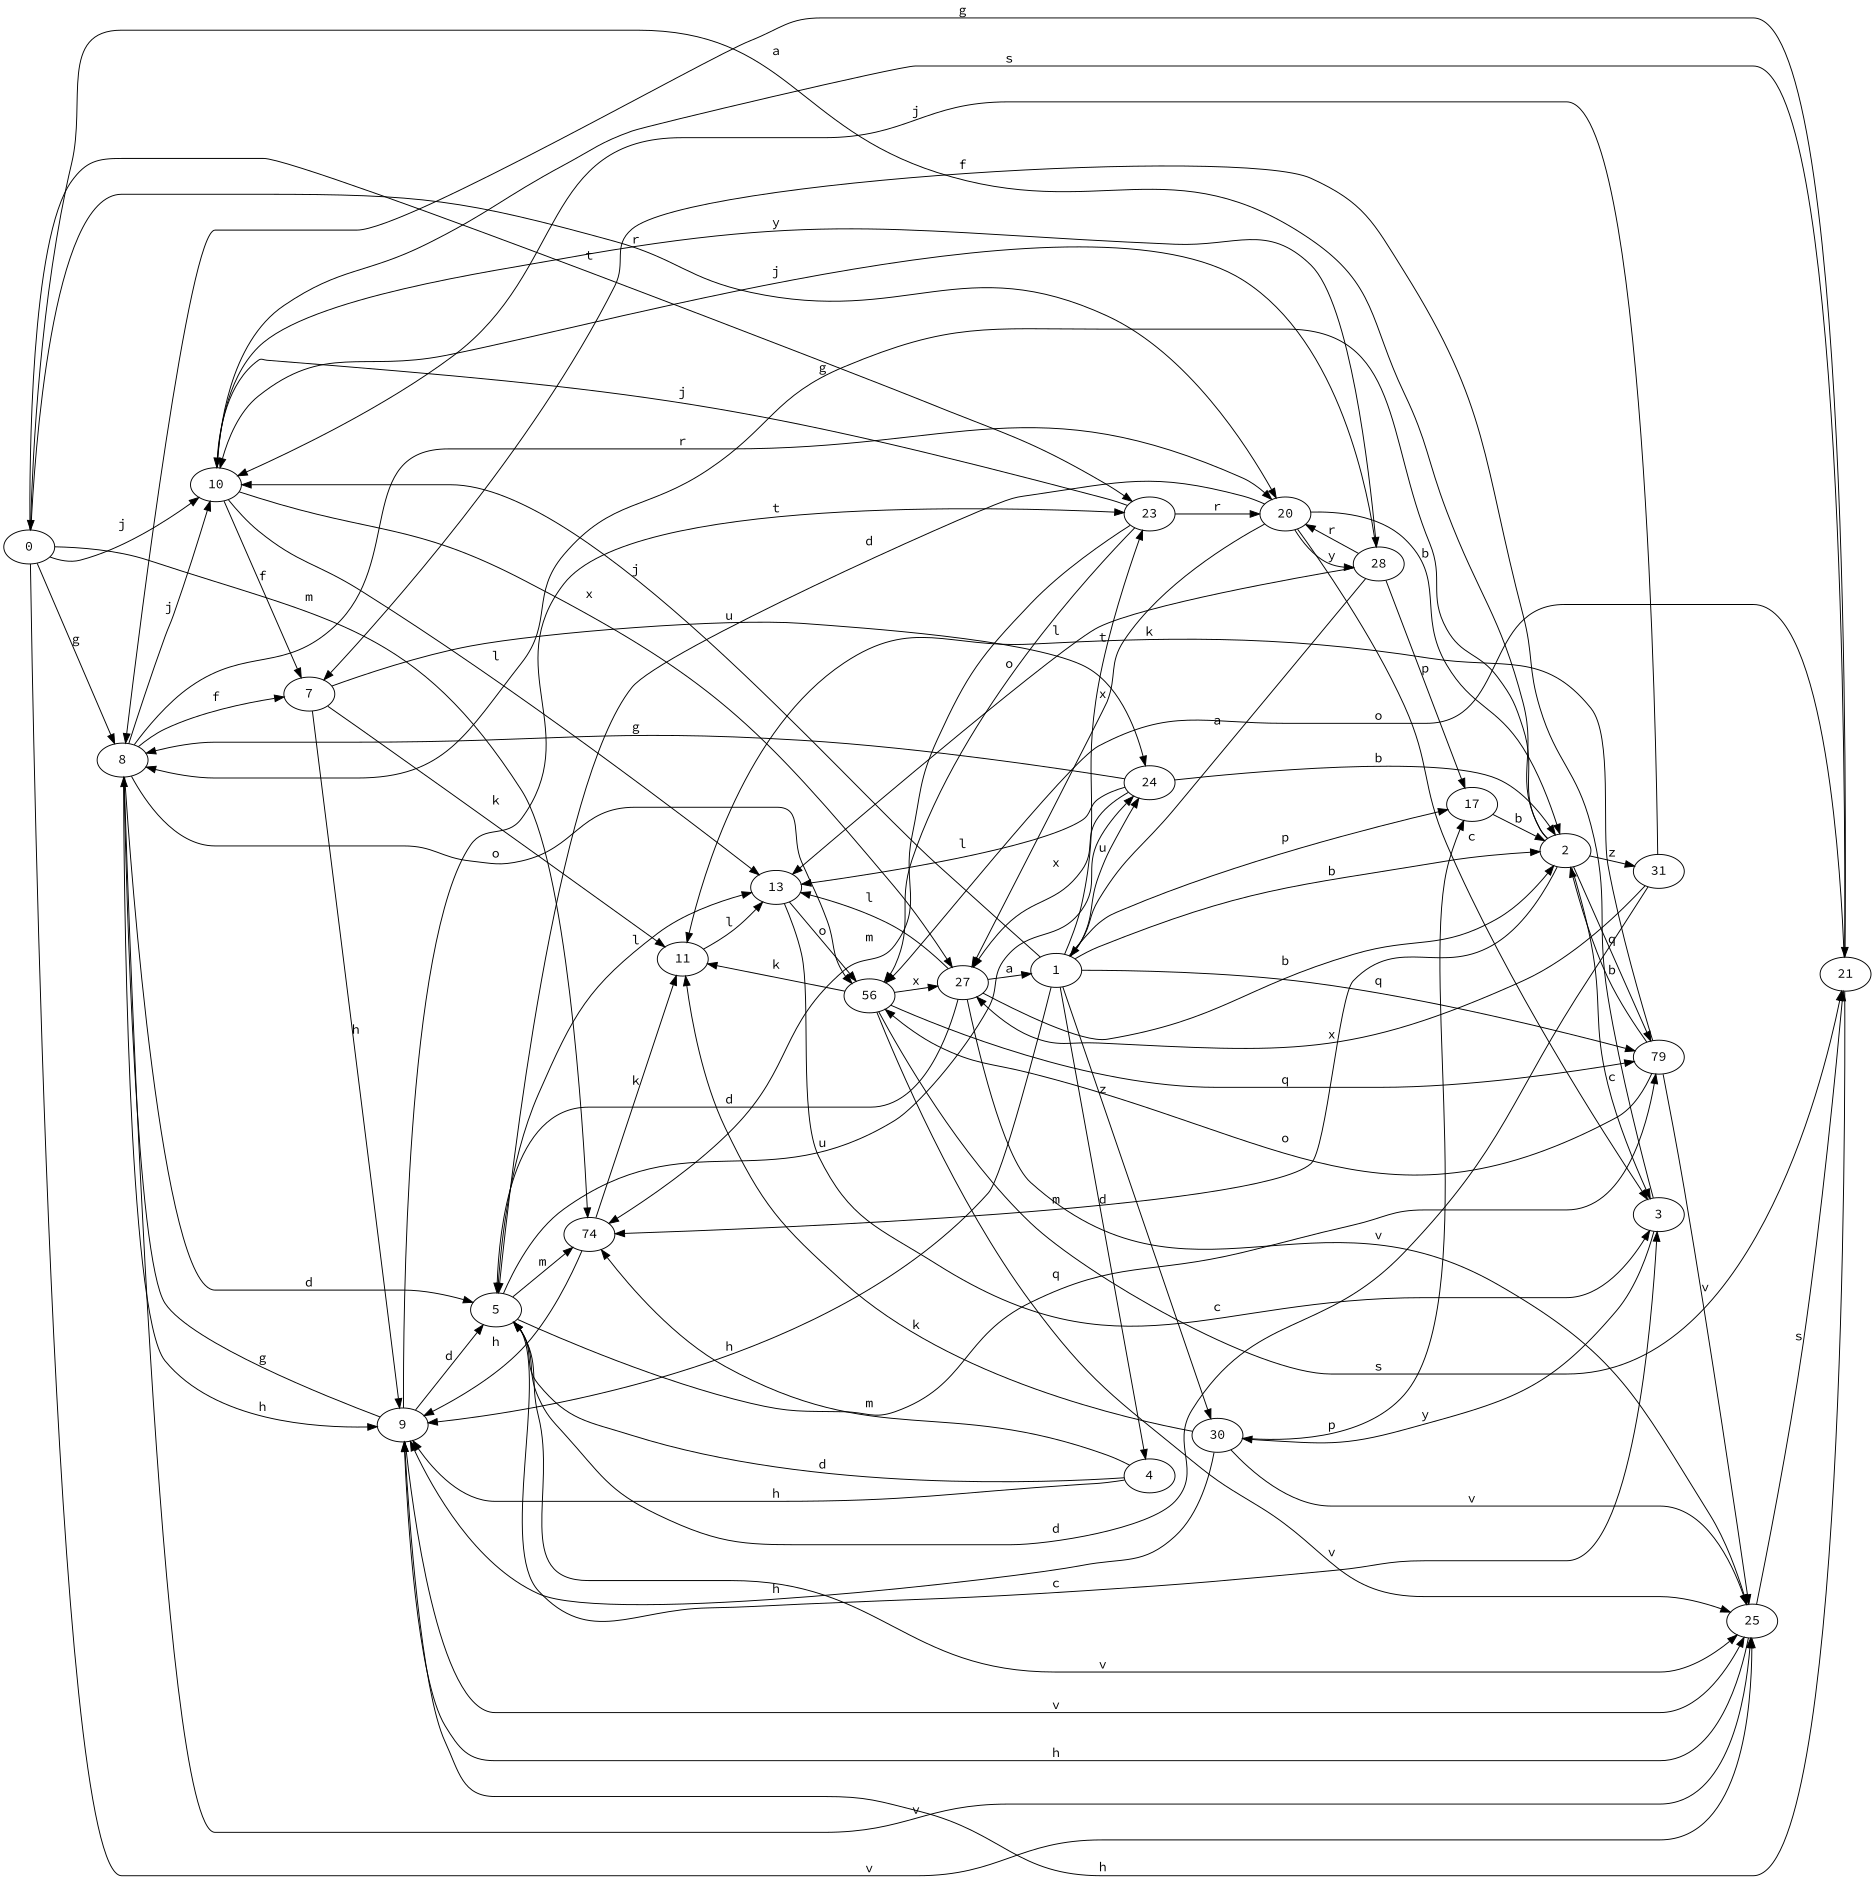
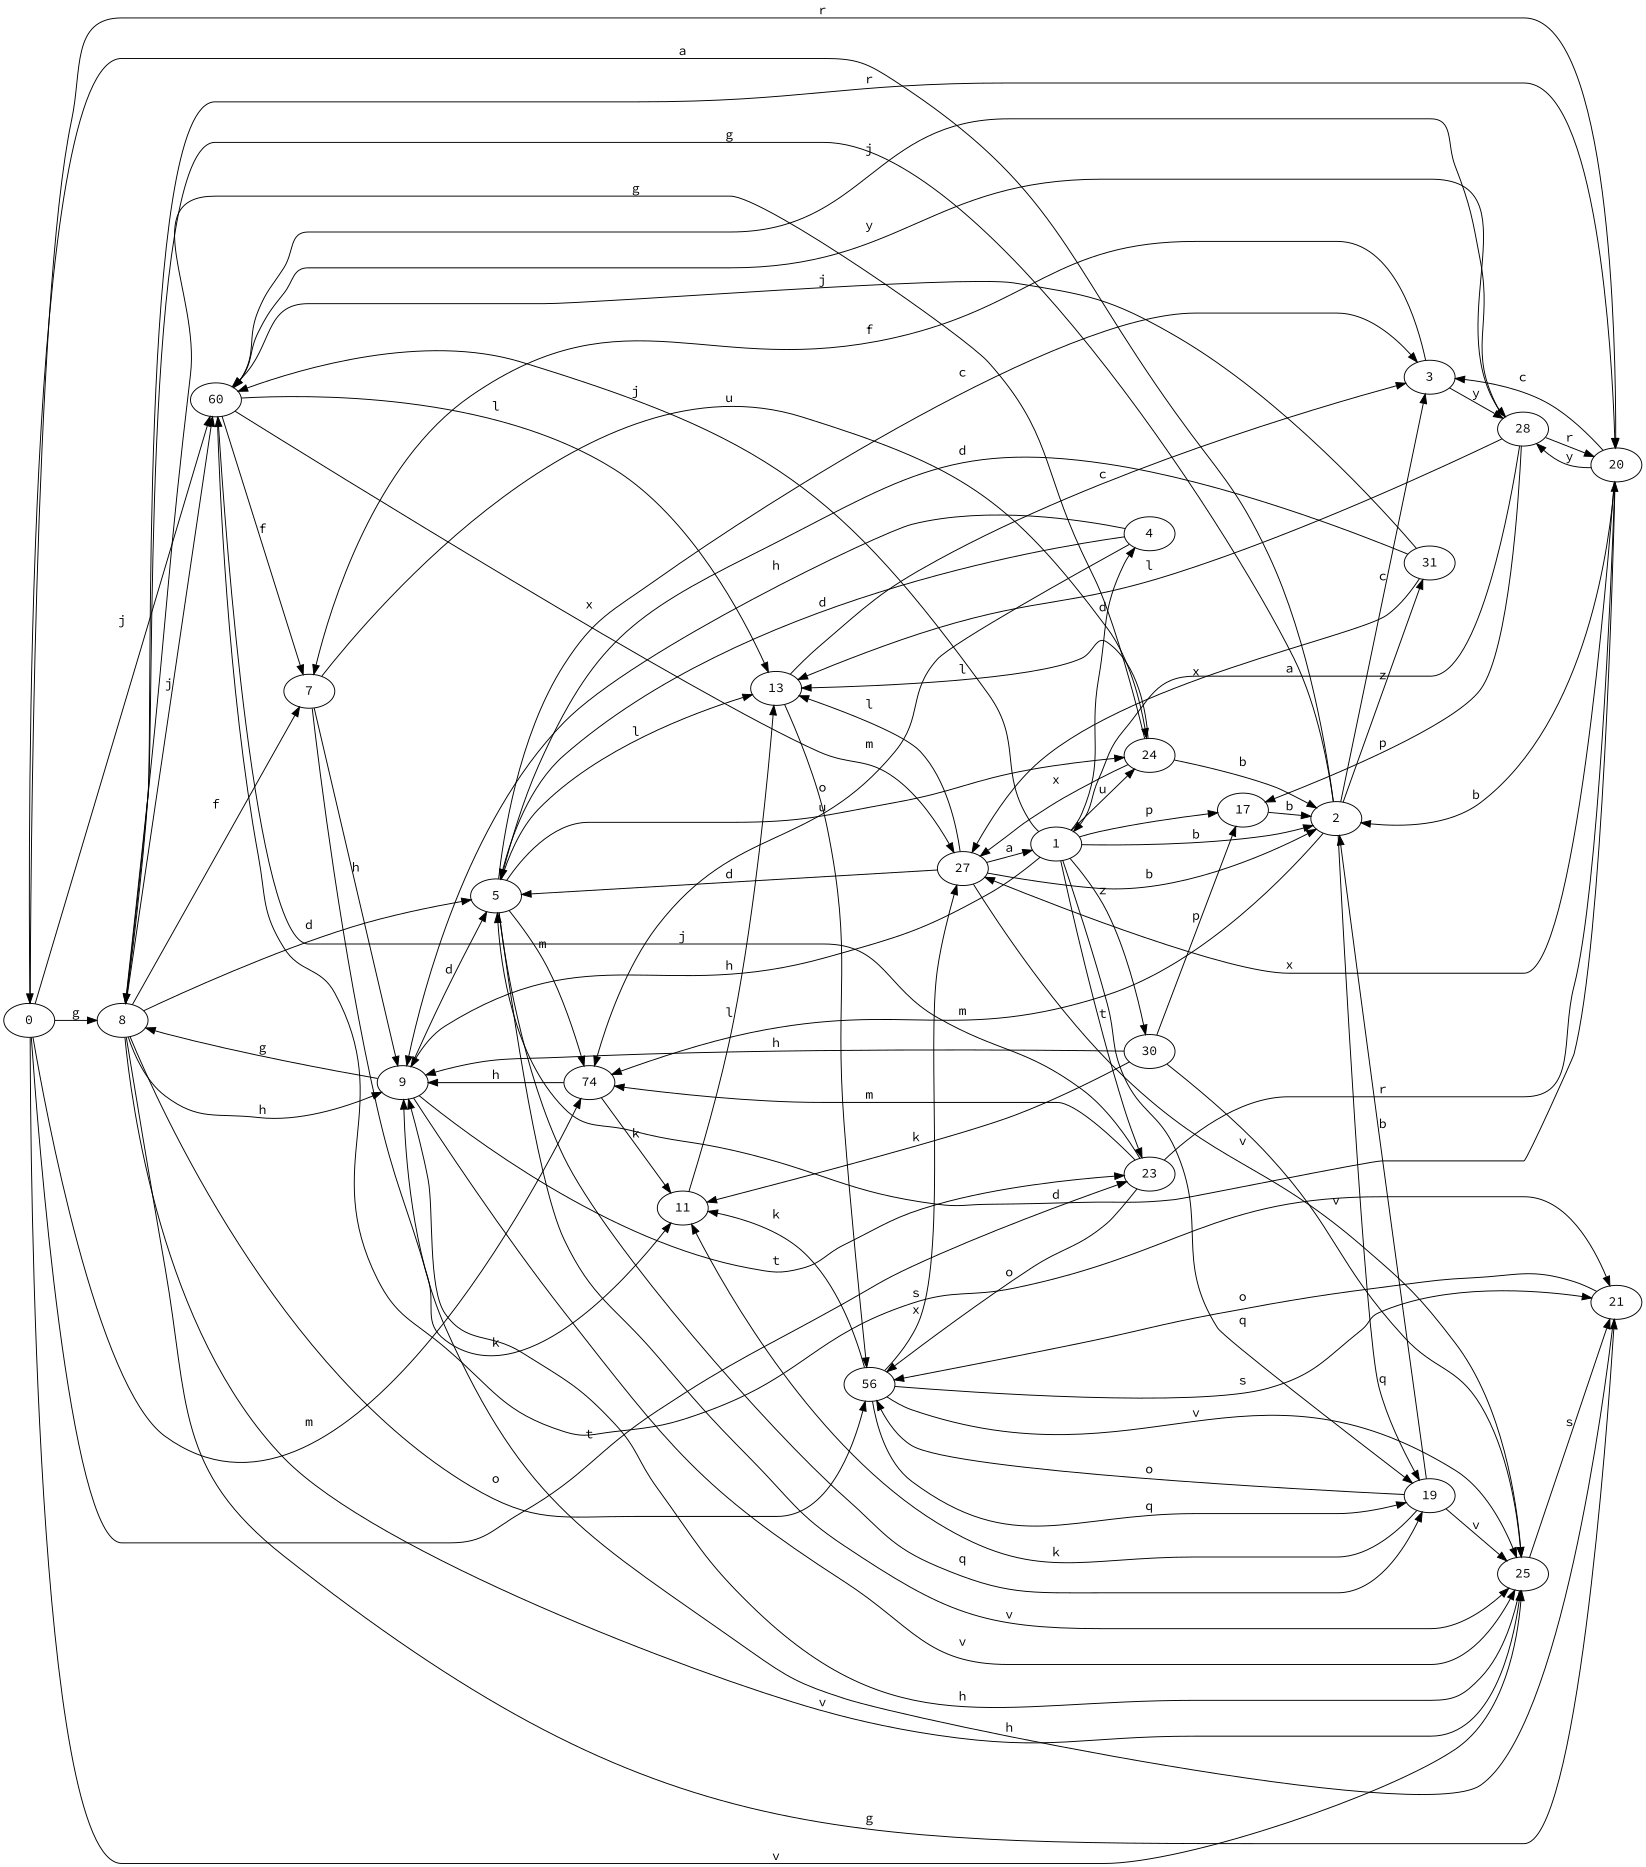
(1181, 18) -> (856, 1827)
(216, 485) -> (216, 400)
(1659, 1057) -> (1430, 1496)
(1492, 1403) -> (1472, 401)
